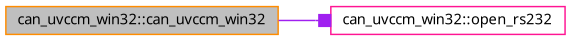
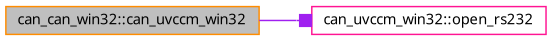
(142, 20) -> (132, 20)
